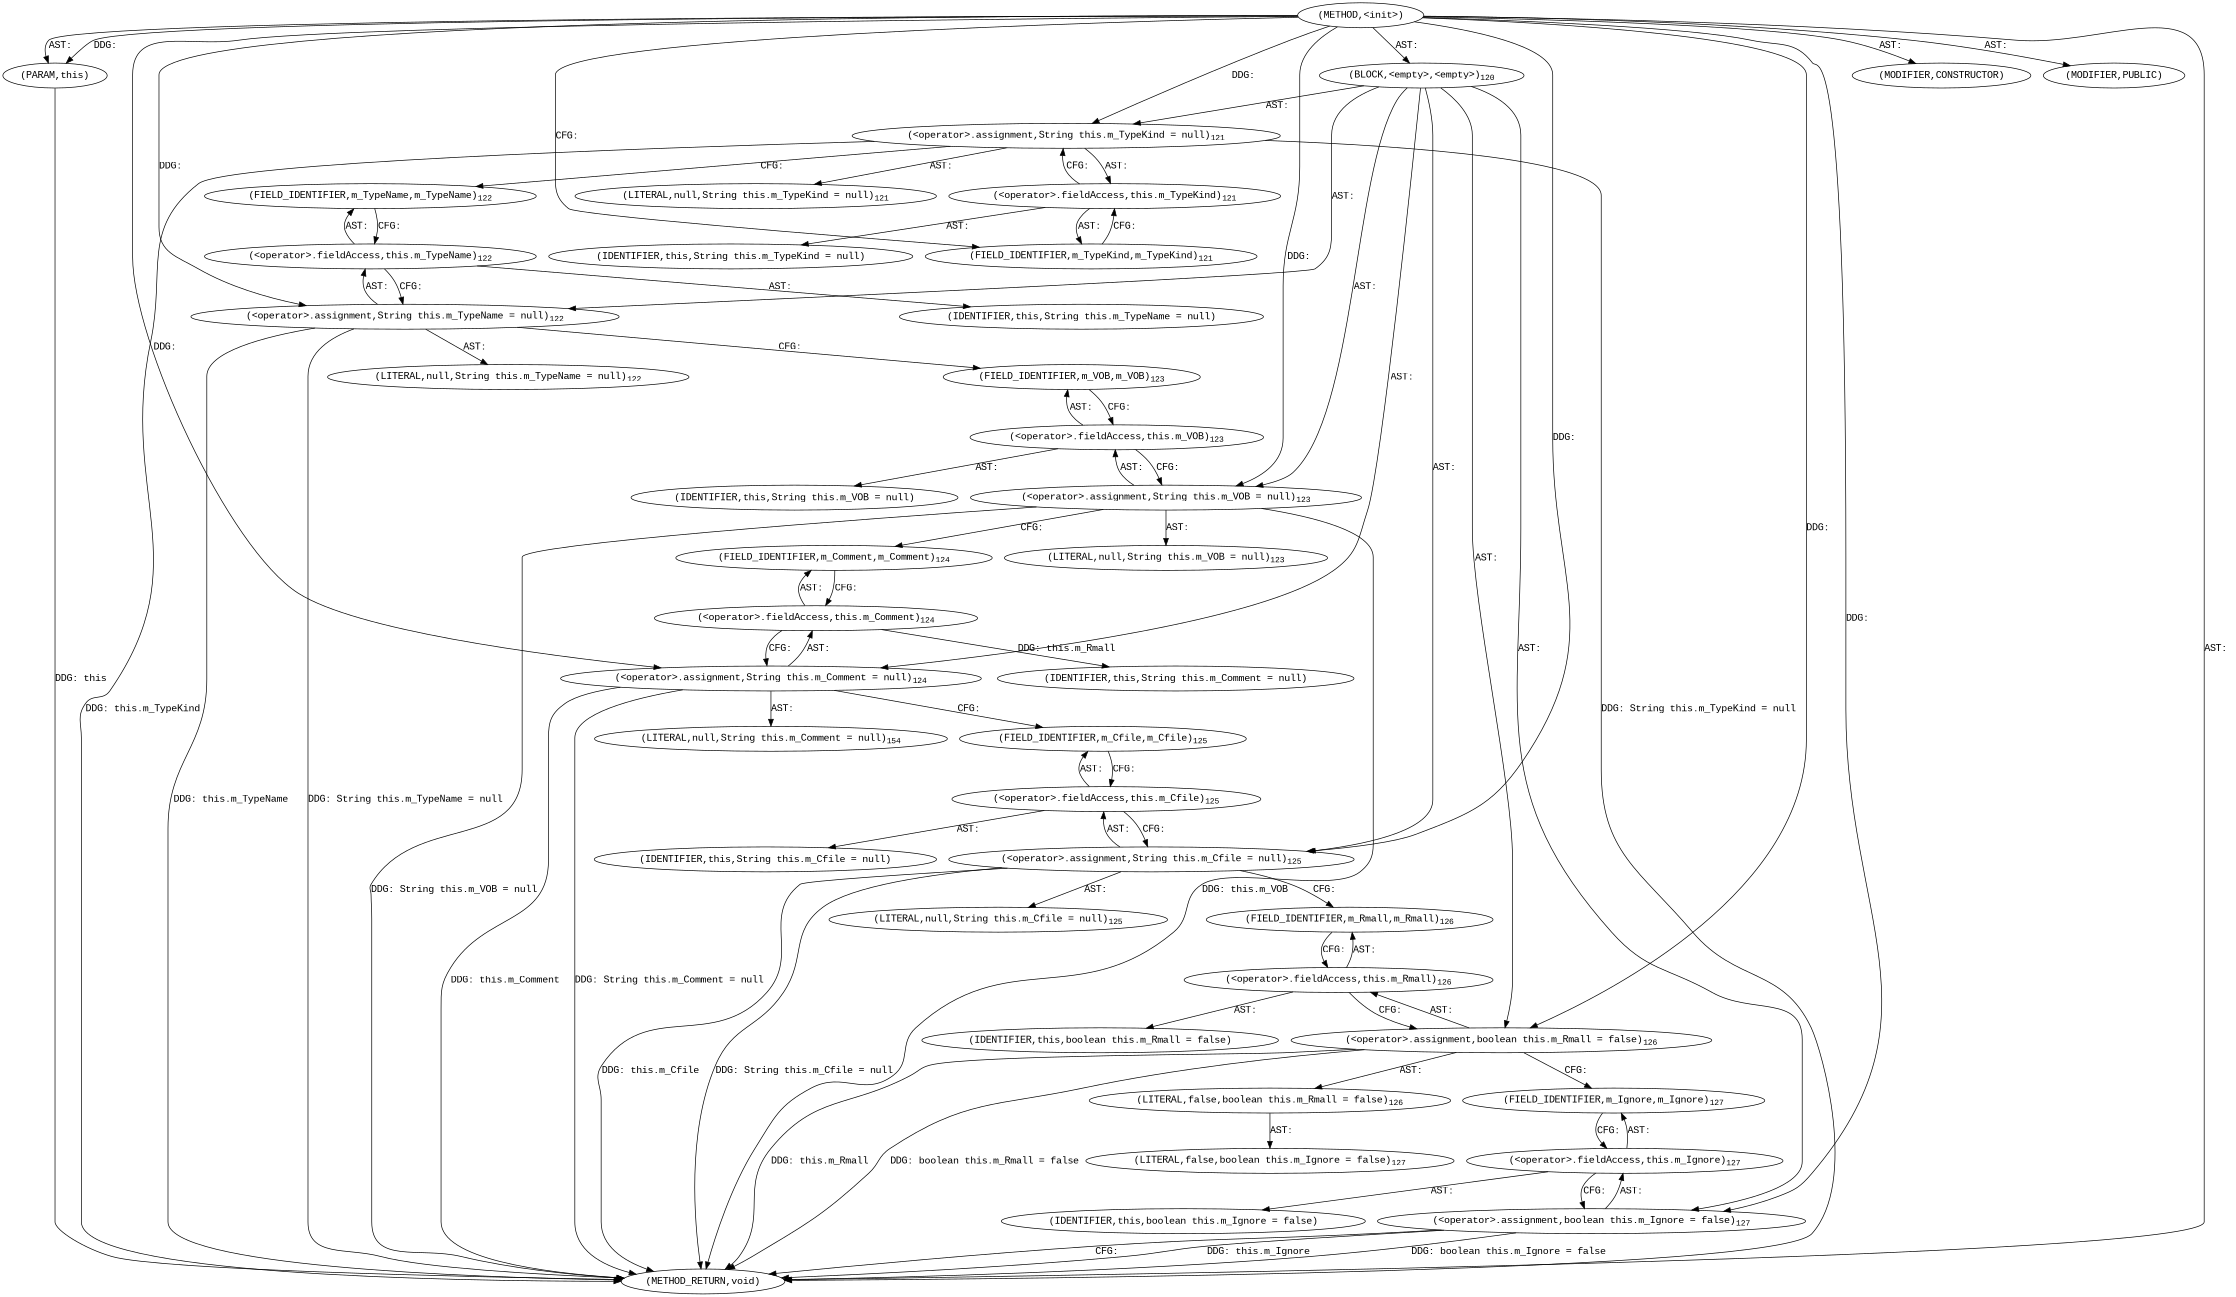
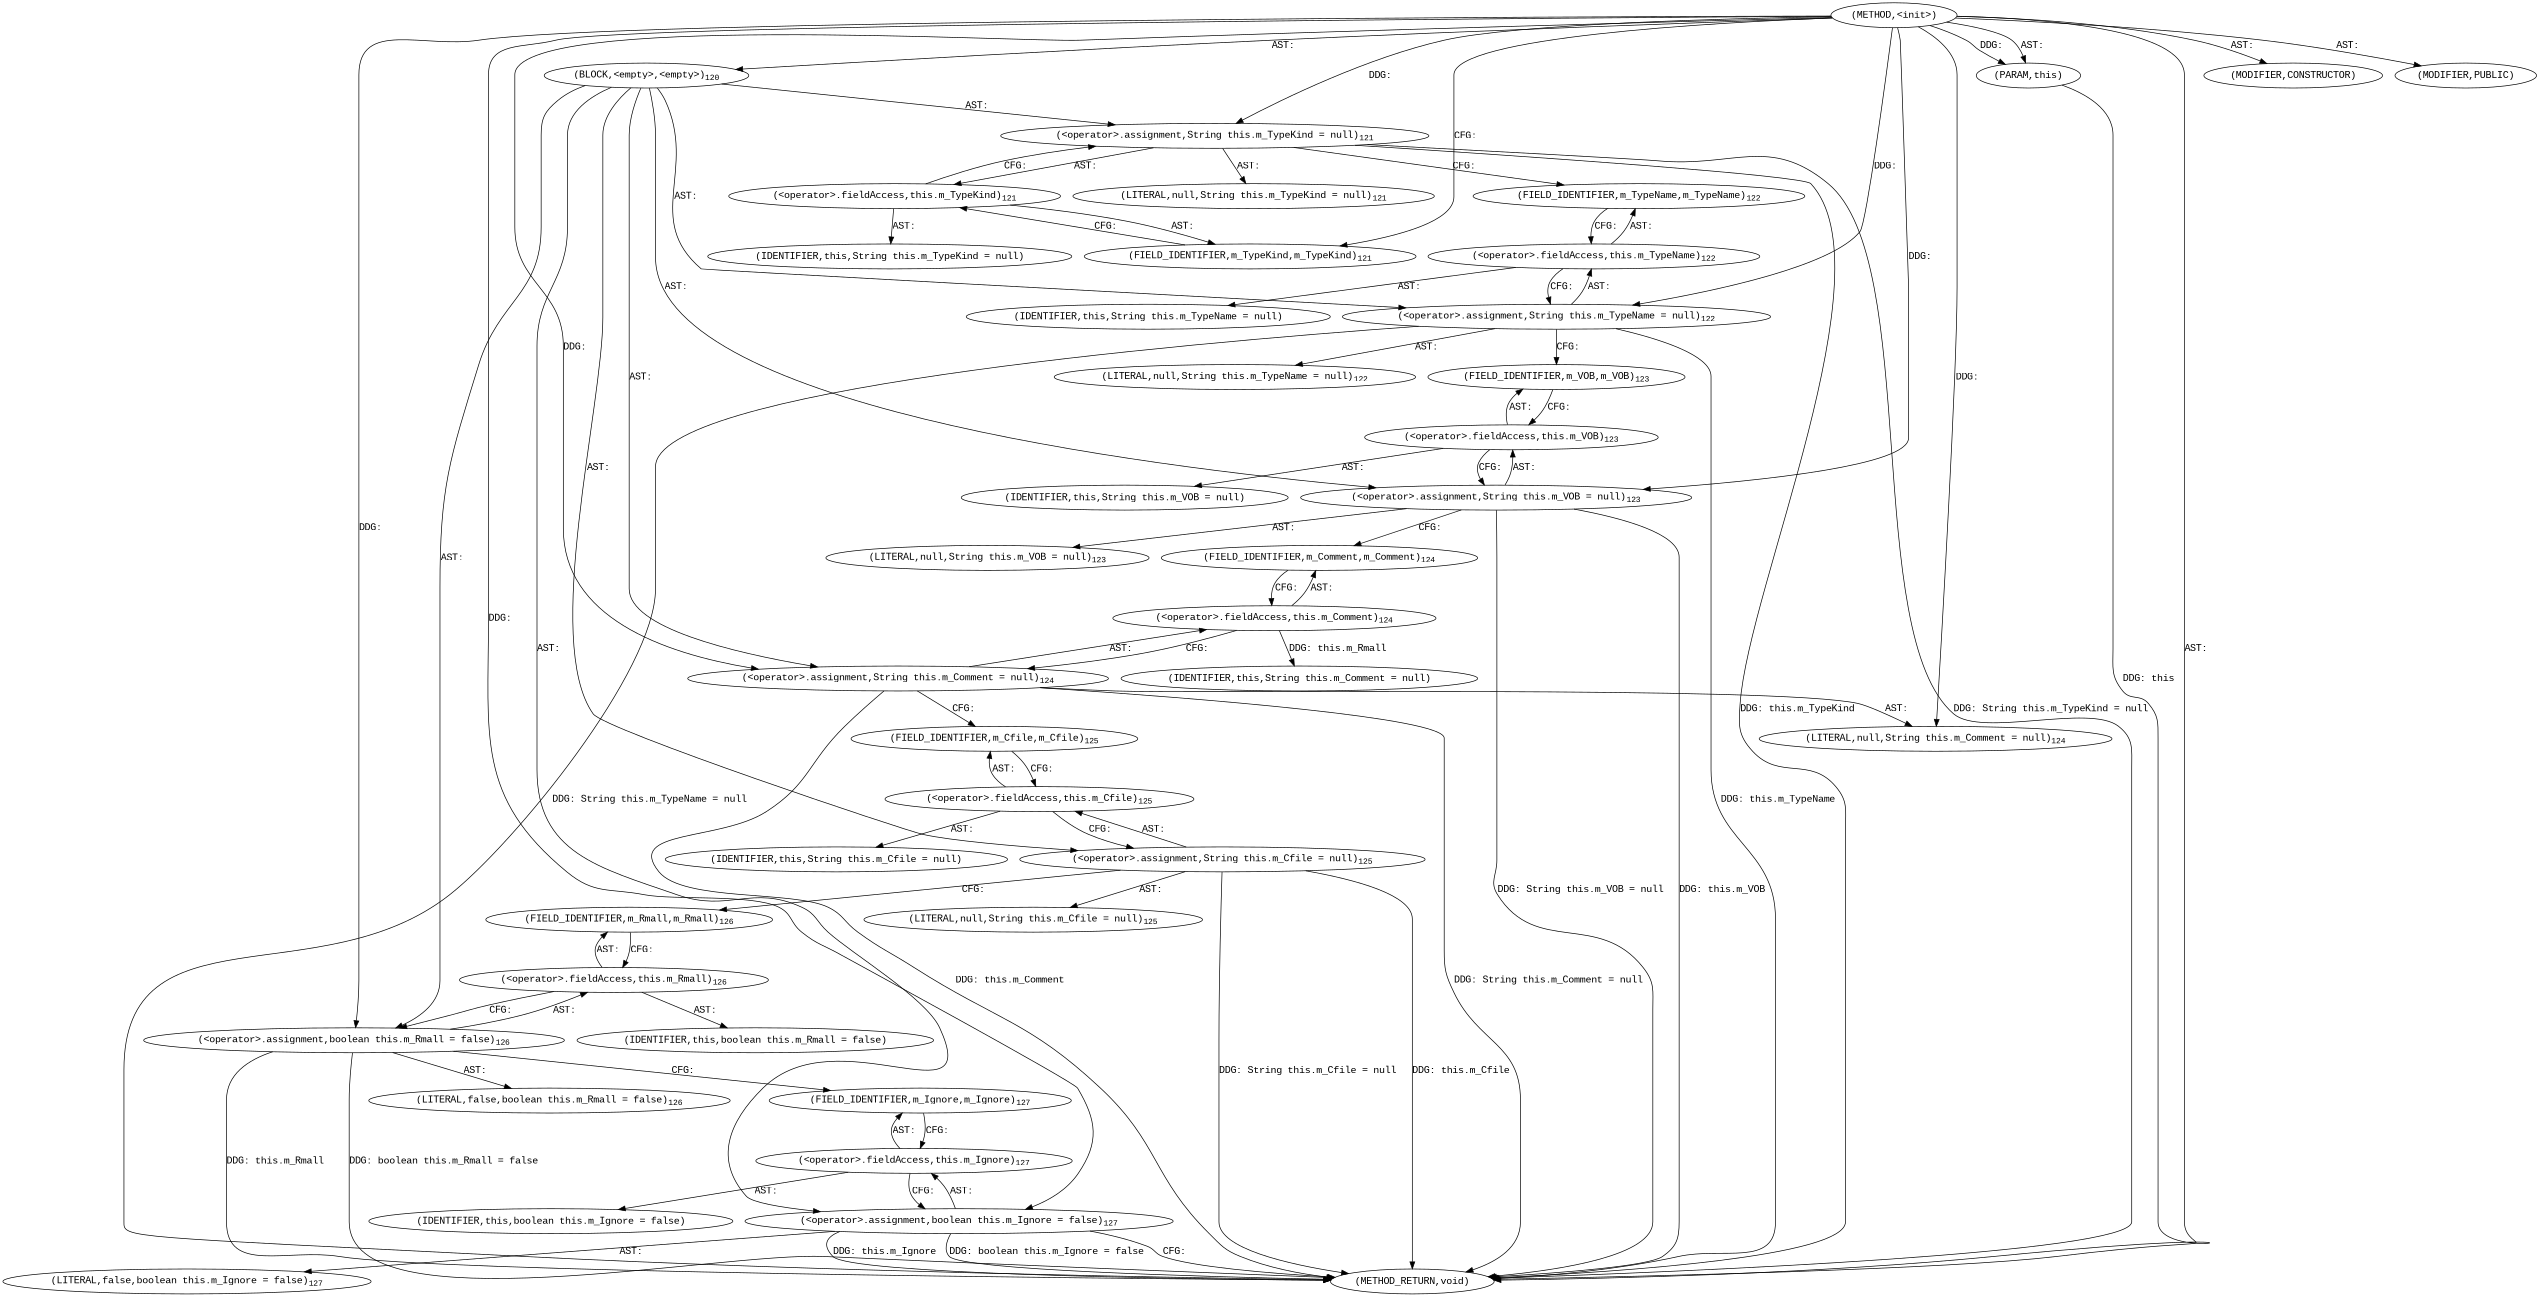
(1554, 464) -> (1955, 365)
(894, 738) -> (2059, 738)
(1270, 1127) -> (573, 1251)
